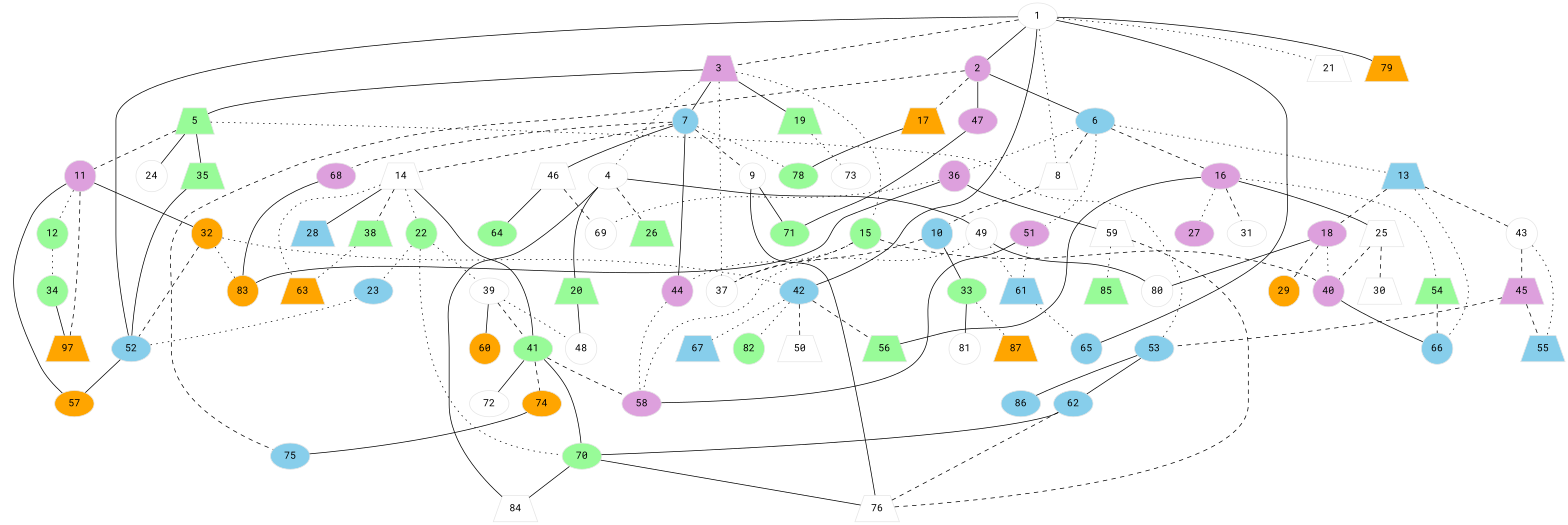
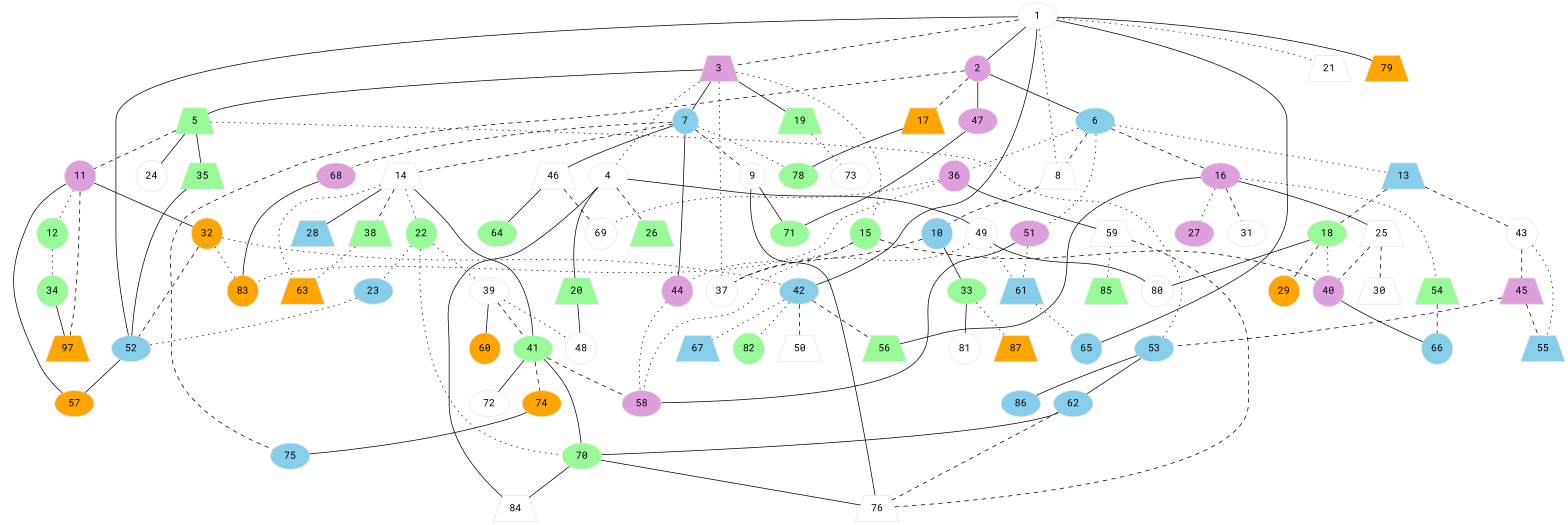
(1327, 234) -> (1327, 234)
(1460, 260) -> none
(609, 272) -> (609, 272)
